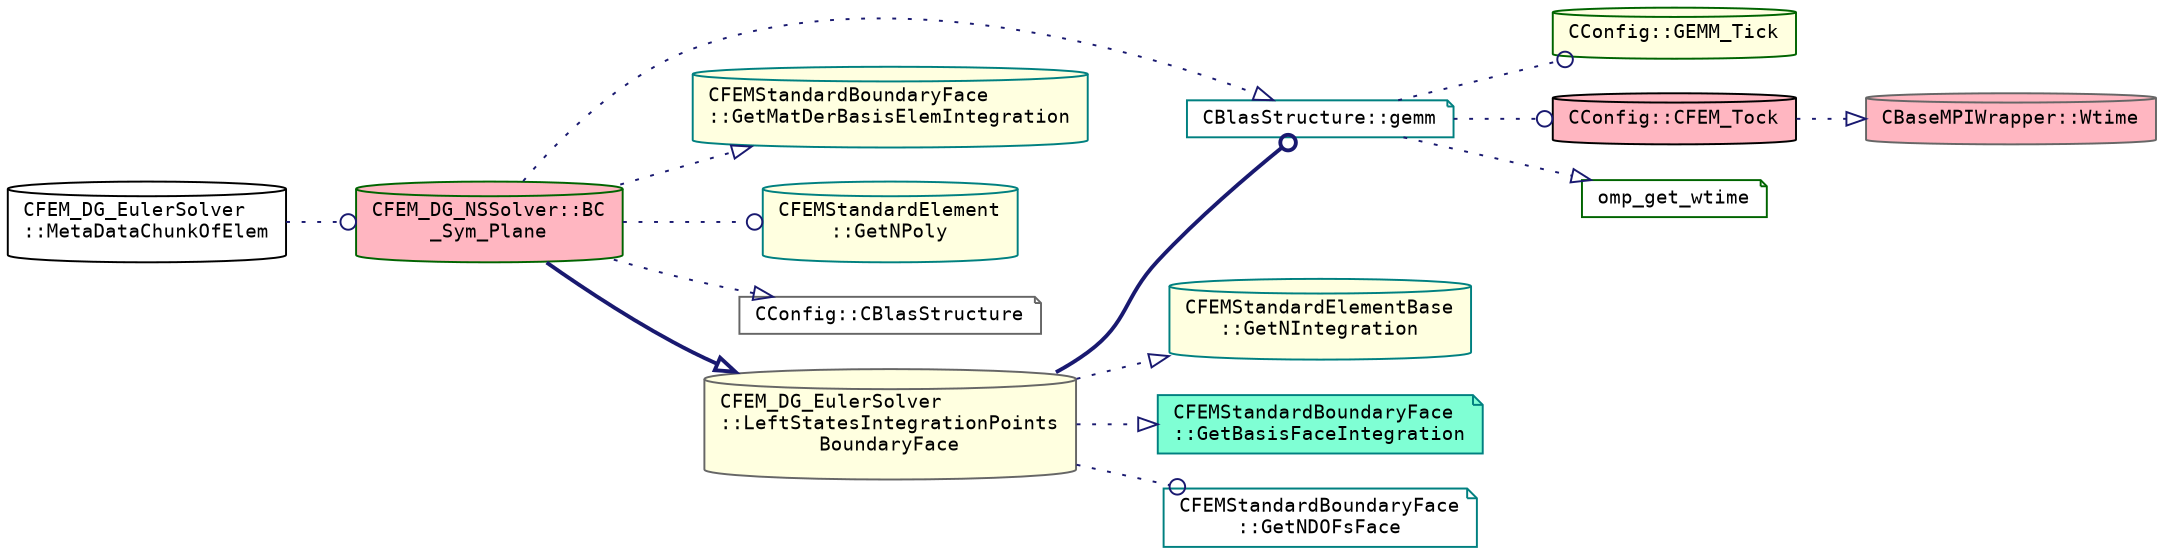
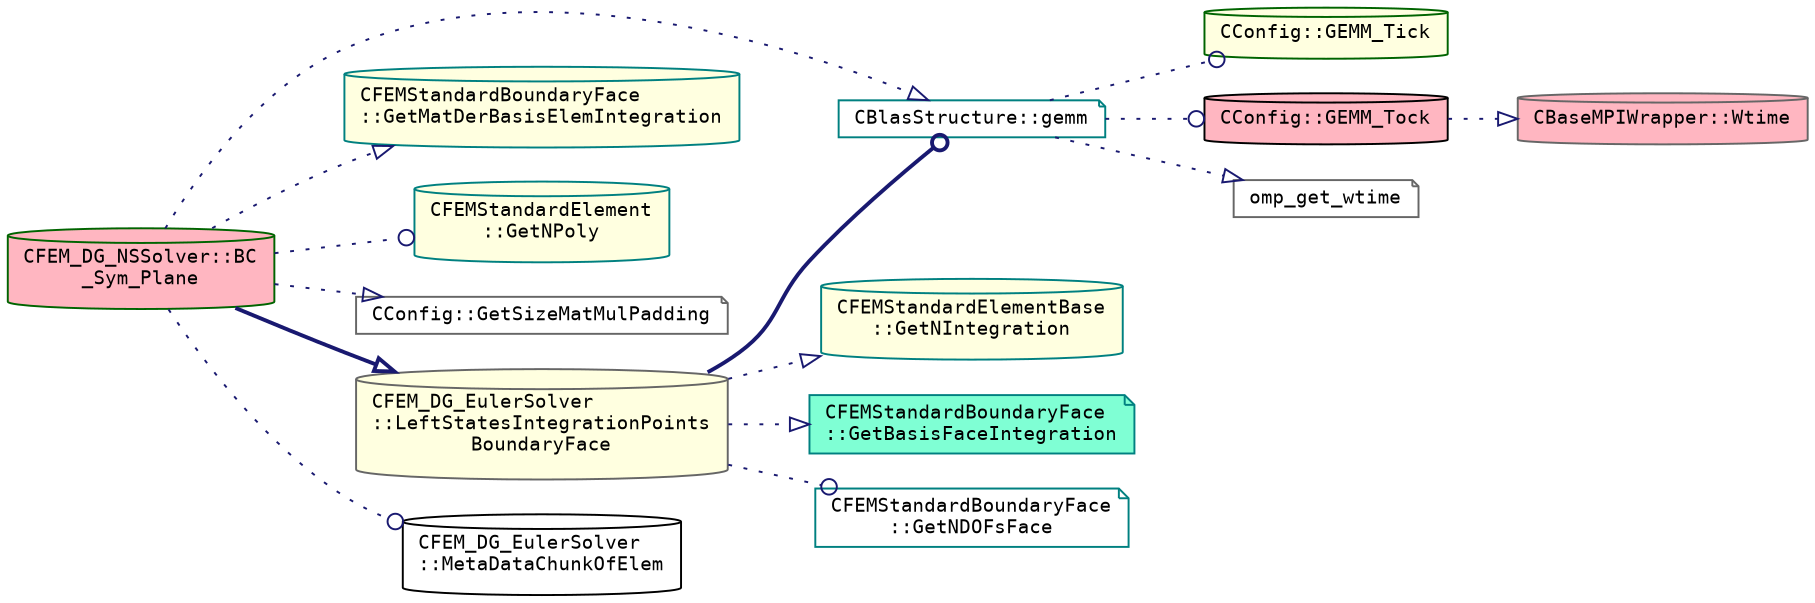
(1674, 119) -> (1326, 119)
(1674, 199) -> (1326, 199)
(313, 222) -> (264, 429)
(890, 315) -> (542, 315)
